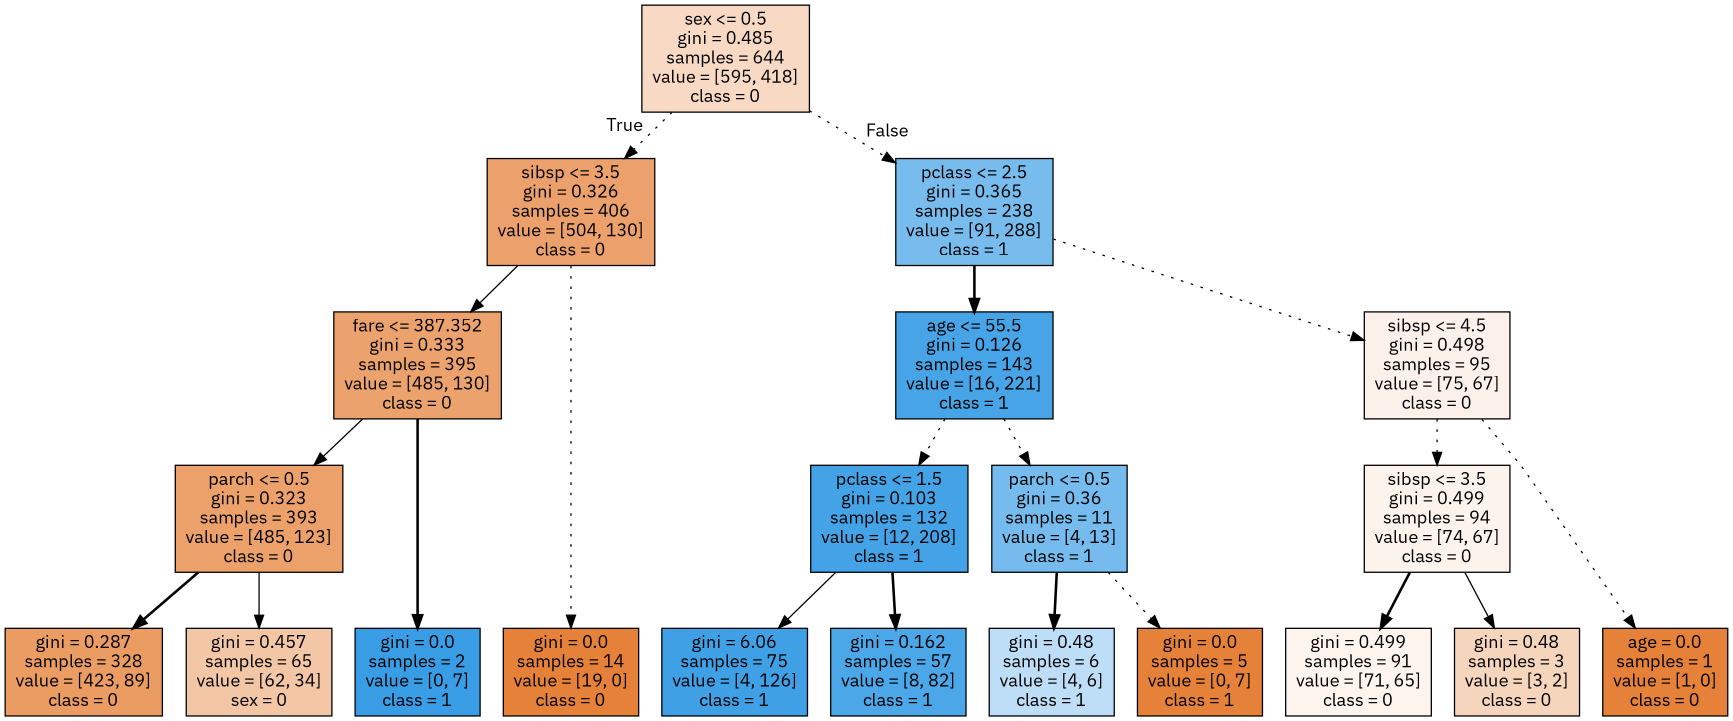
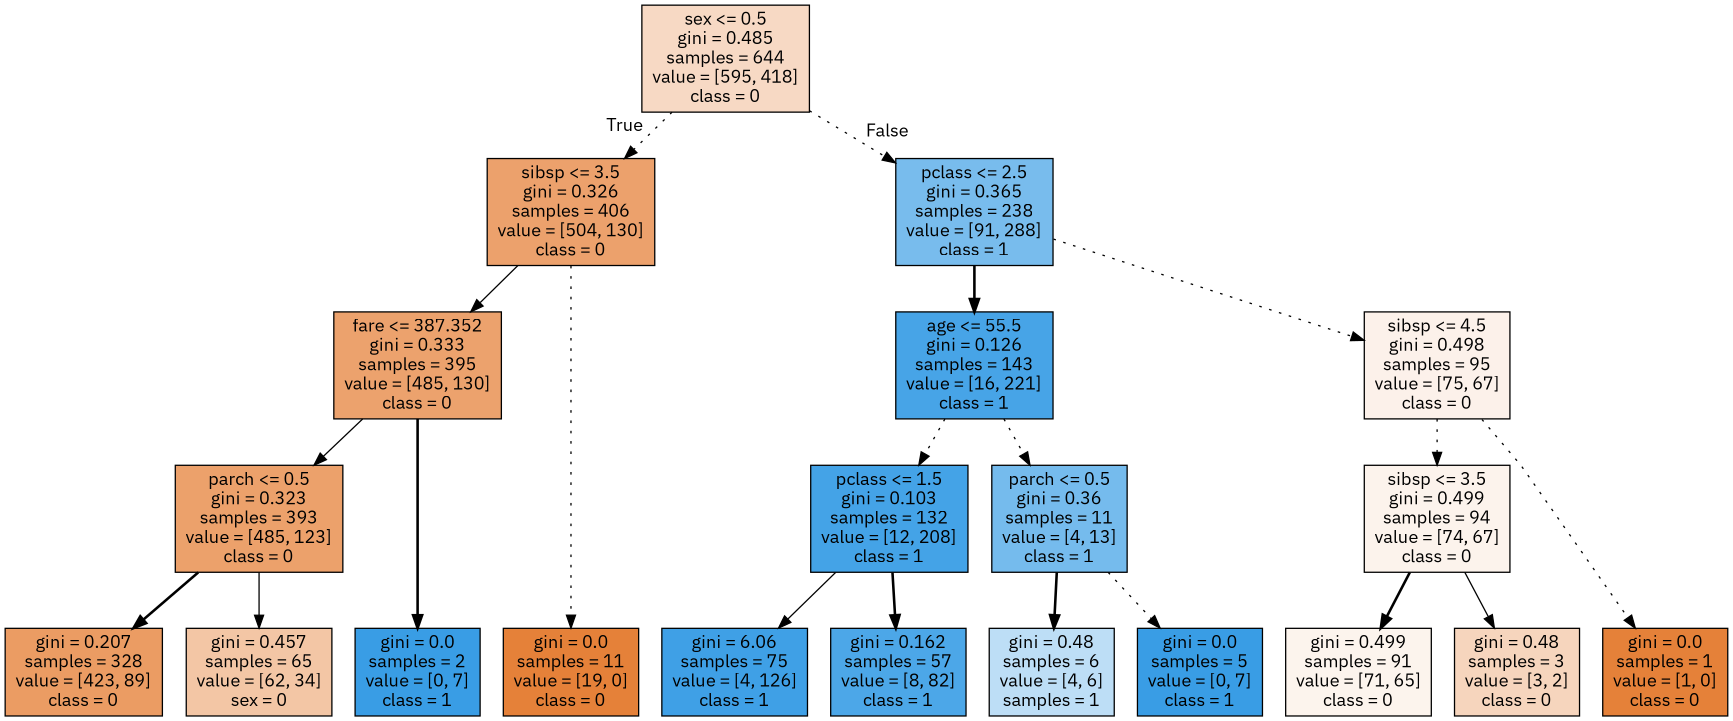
(84, 672) -> (84, 672)
(571, 672) -> (571, 672)
(1052, 672) -> (1052, 672)
(1200, 672) -> (1200, 672)
(1665, 672) -> (1665, 672)
